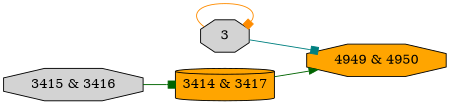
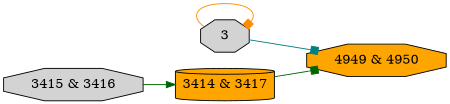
(292, 74) -> (292, 74)
(155, 85) -> (155, 85)
